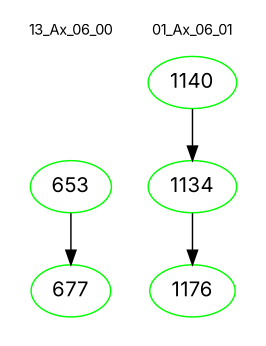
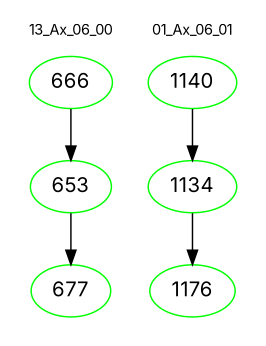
none -> (71, 82)
